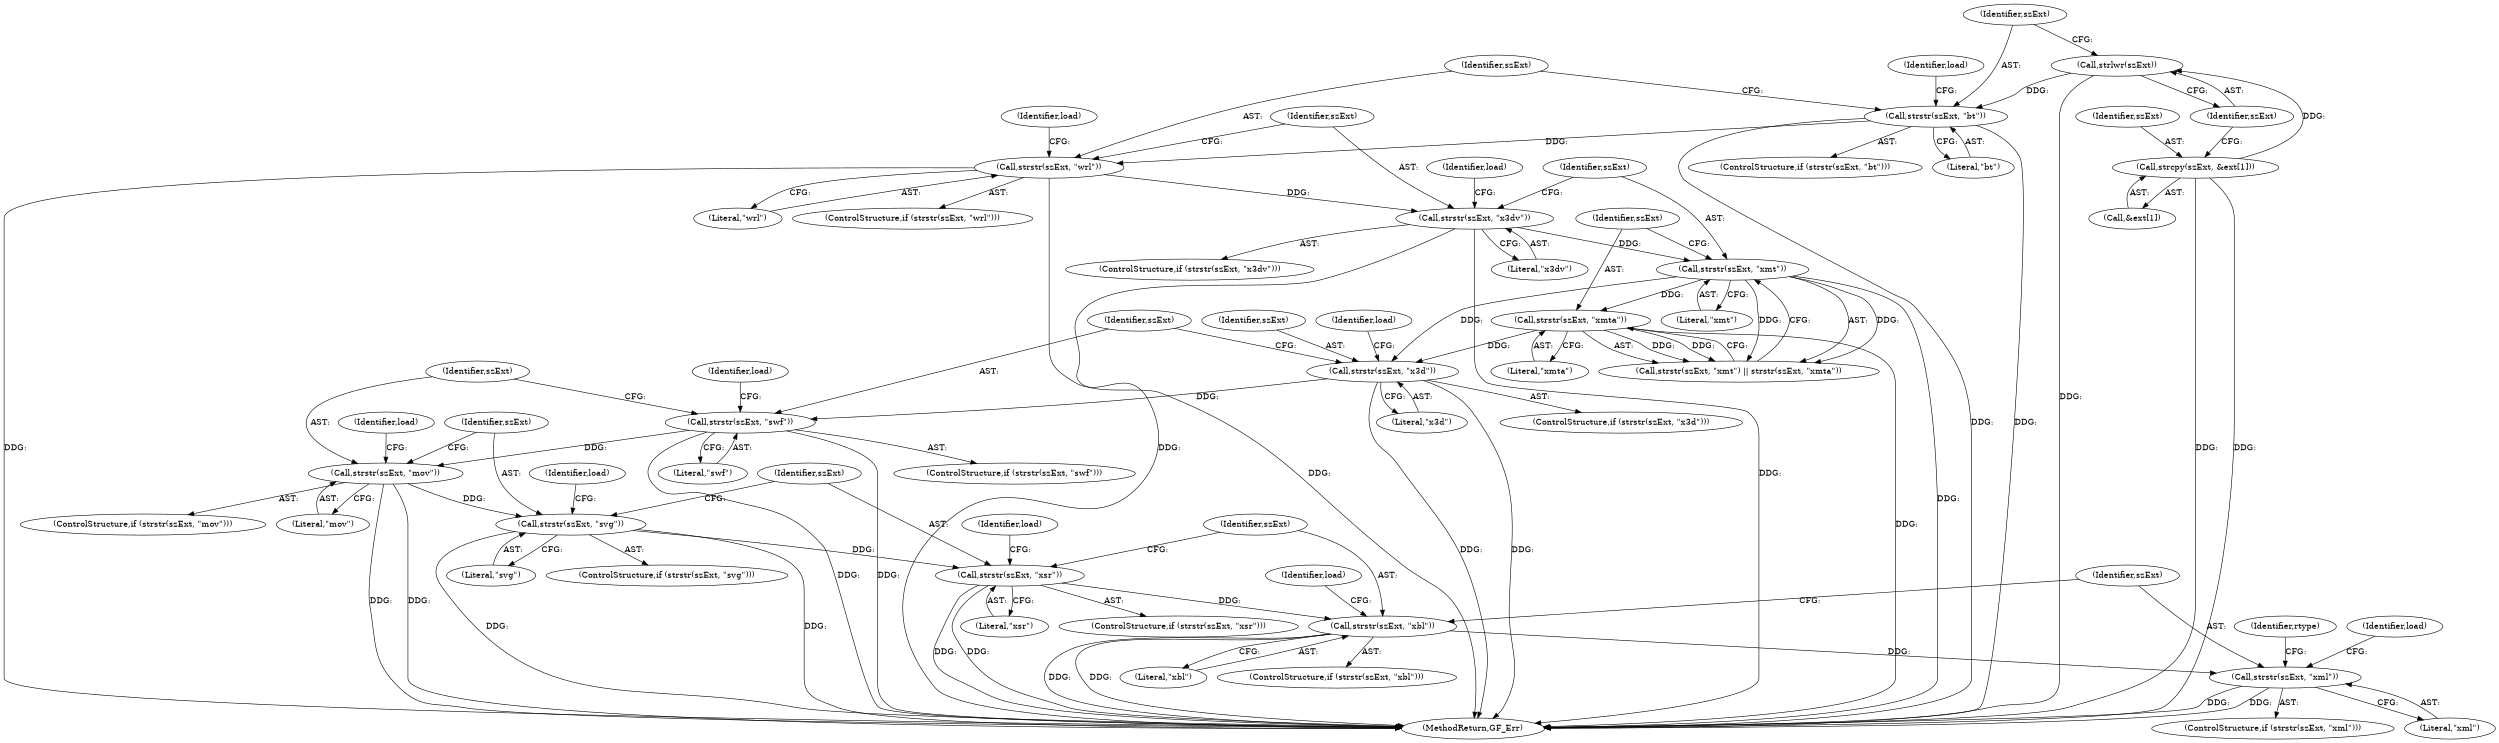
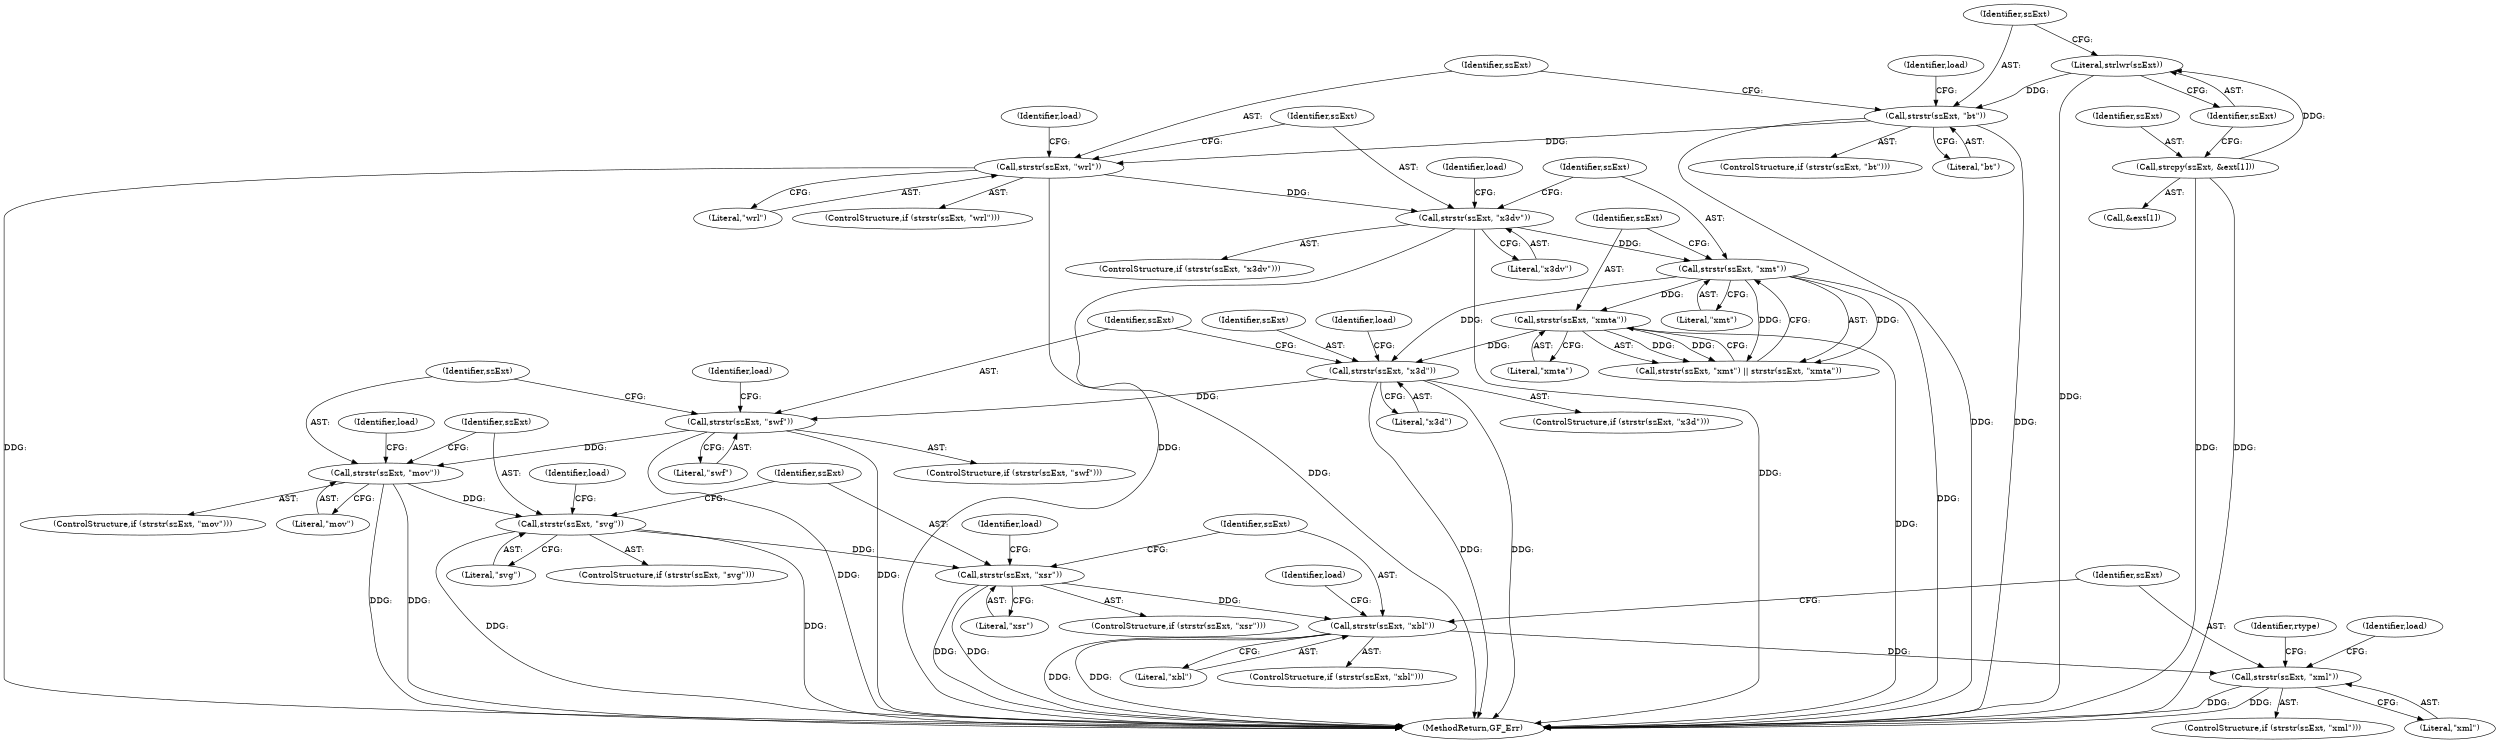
(2117, 66) -> (2117, 66)
(2129, 191) -> none
